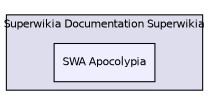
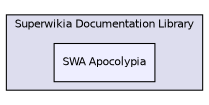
(105, 25) -> (105, 25)
